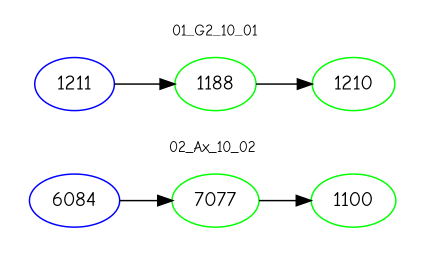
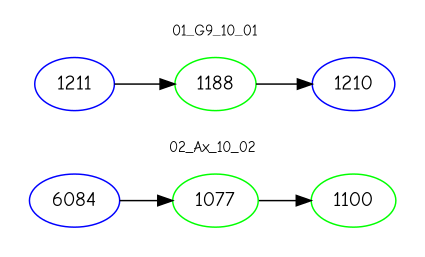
(215, 32) -> (215, 32)
(354, 84) -> (354, 84)
(215, 201) -> (215, 201)
